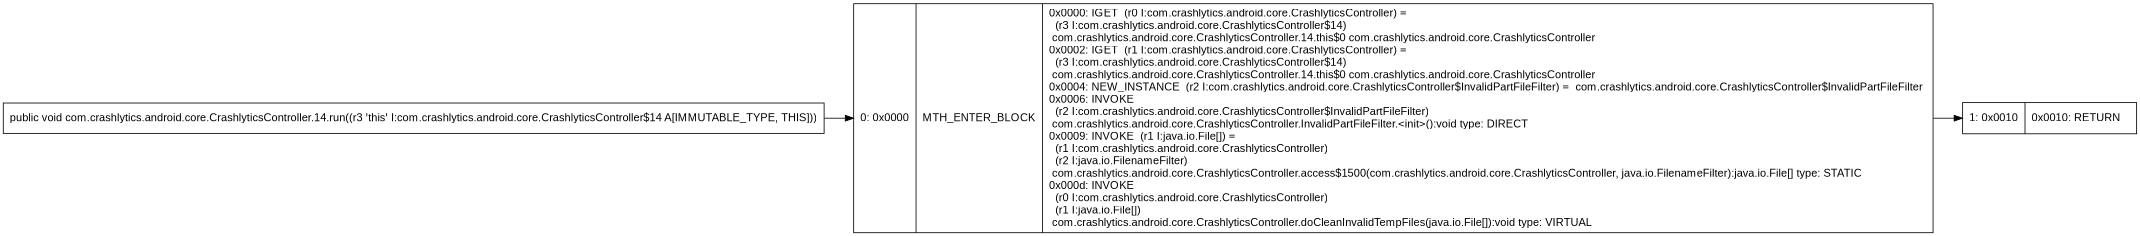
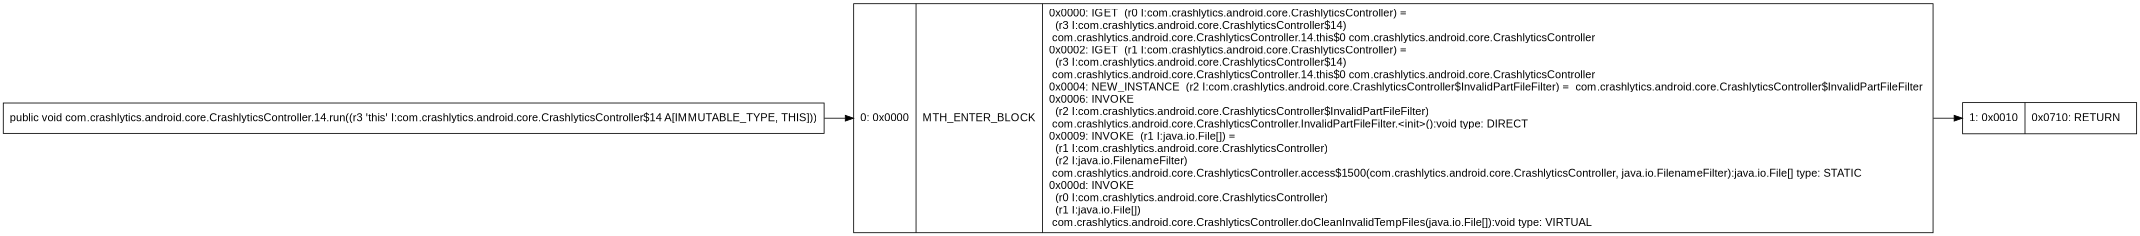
(2081, 118) -> (2081, 118)
